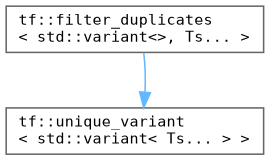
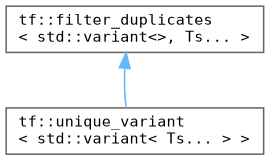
(145, 72) -> (125, 88)
